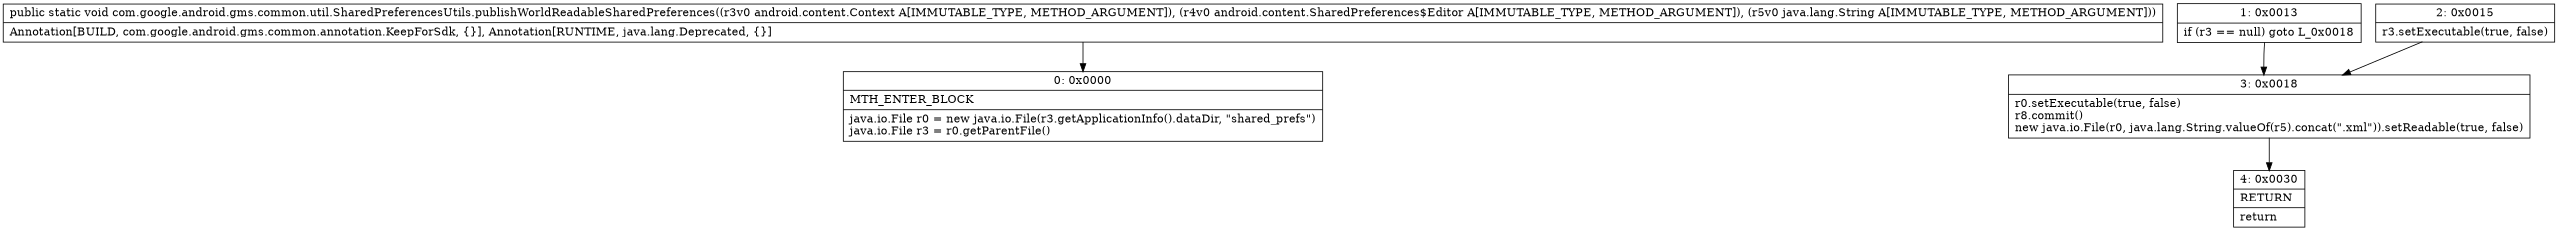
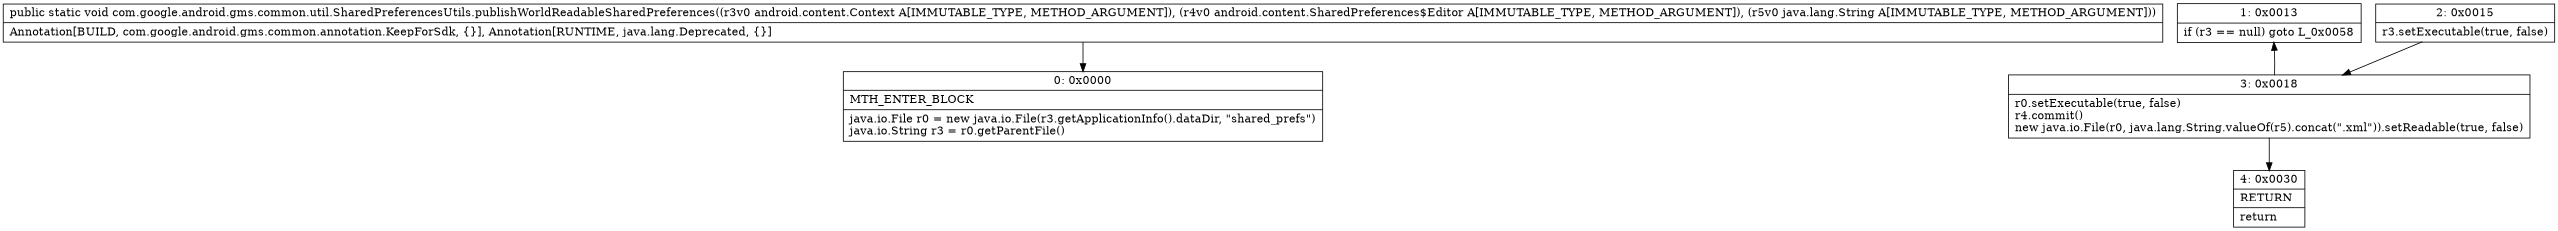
(2269, 32) -> (2269, 32)
(2264, 55) -> (2275, 63)
(2049, 116) -> (2049, 116)
(950, 131) -> (957, 131)
